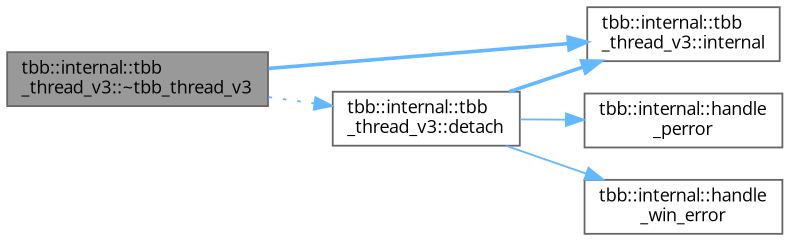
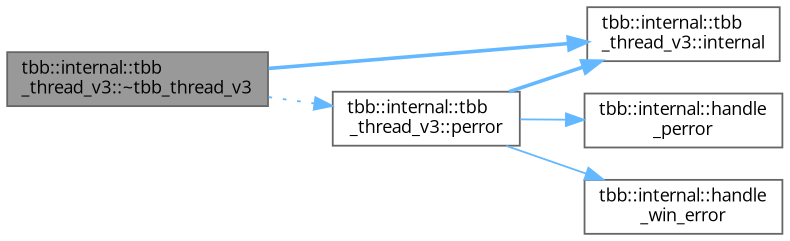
(426, 119) -> (426, 119)
